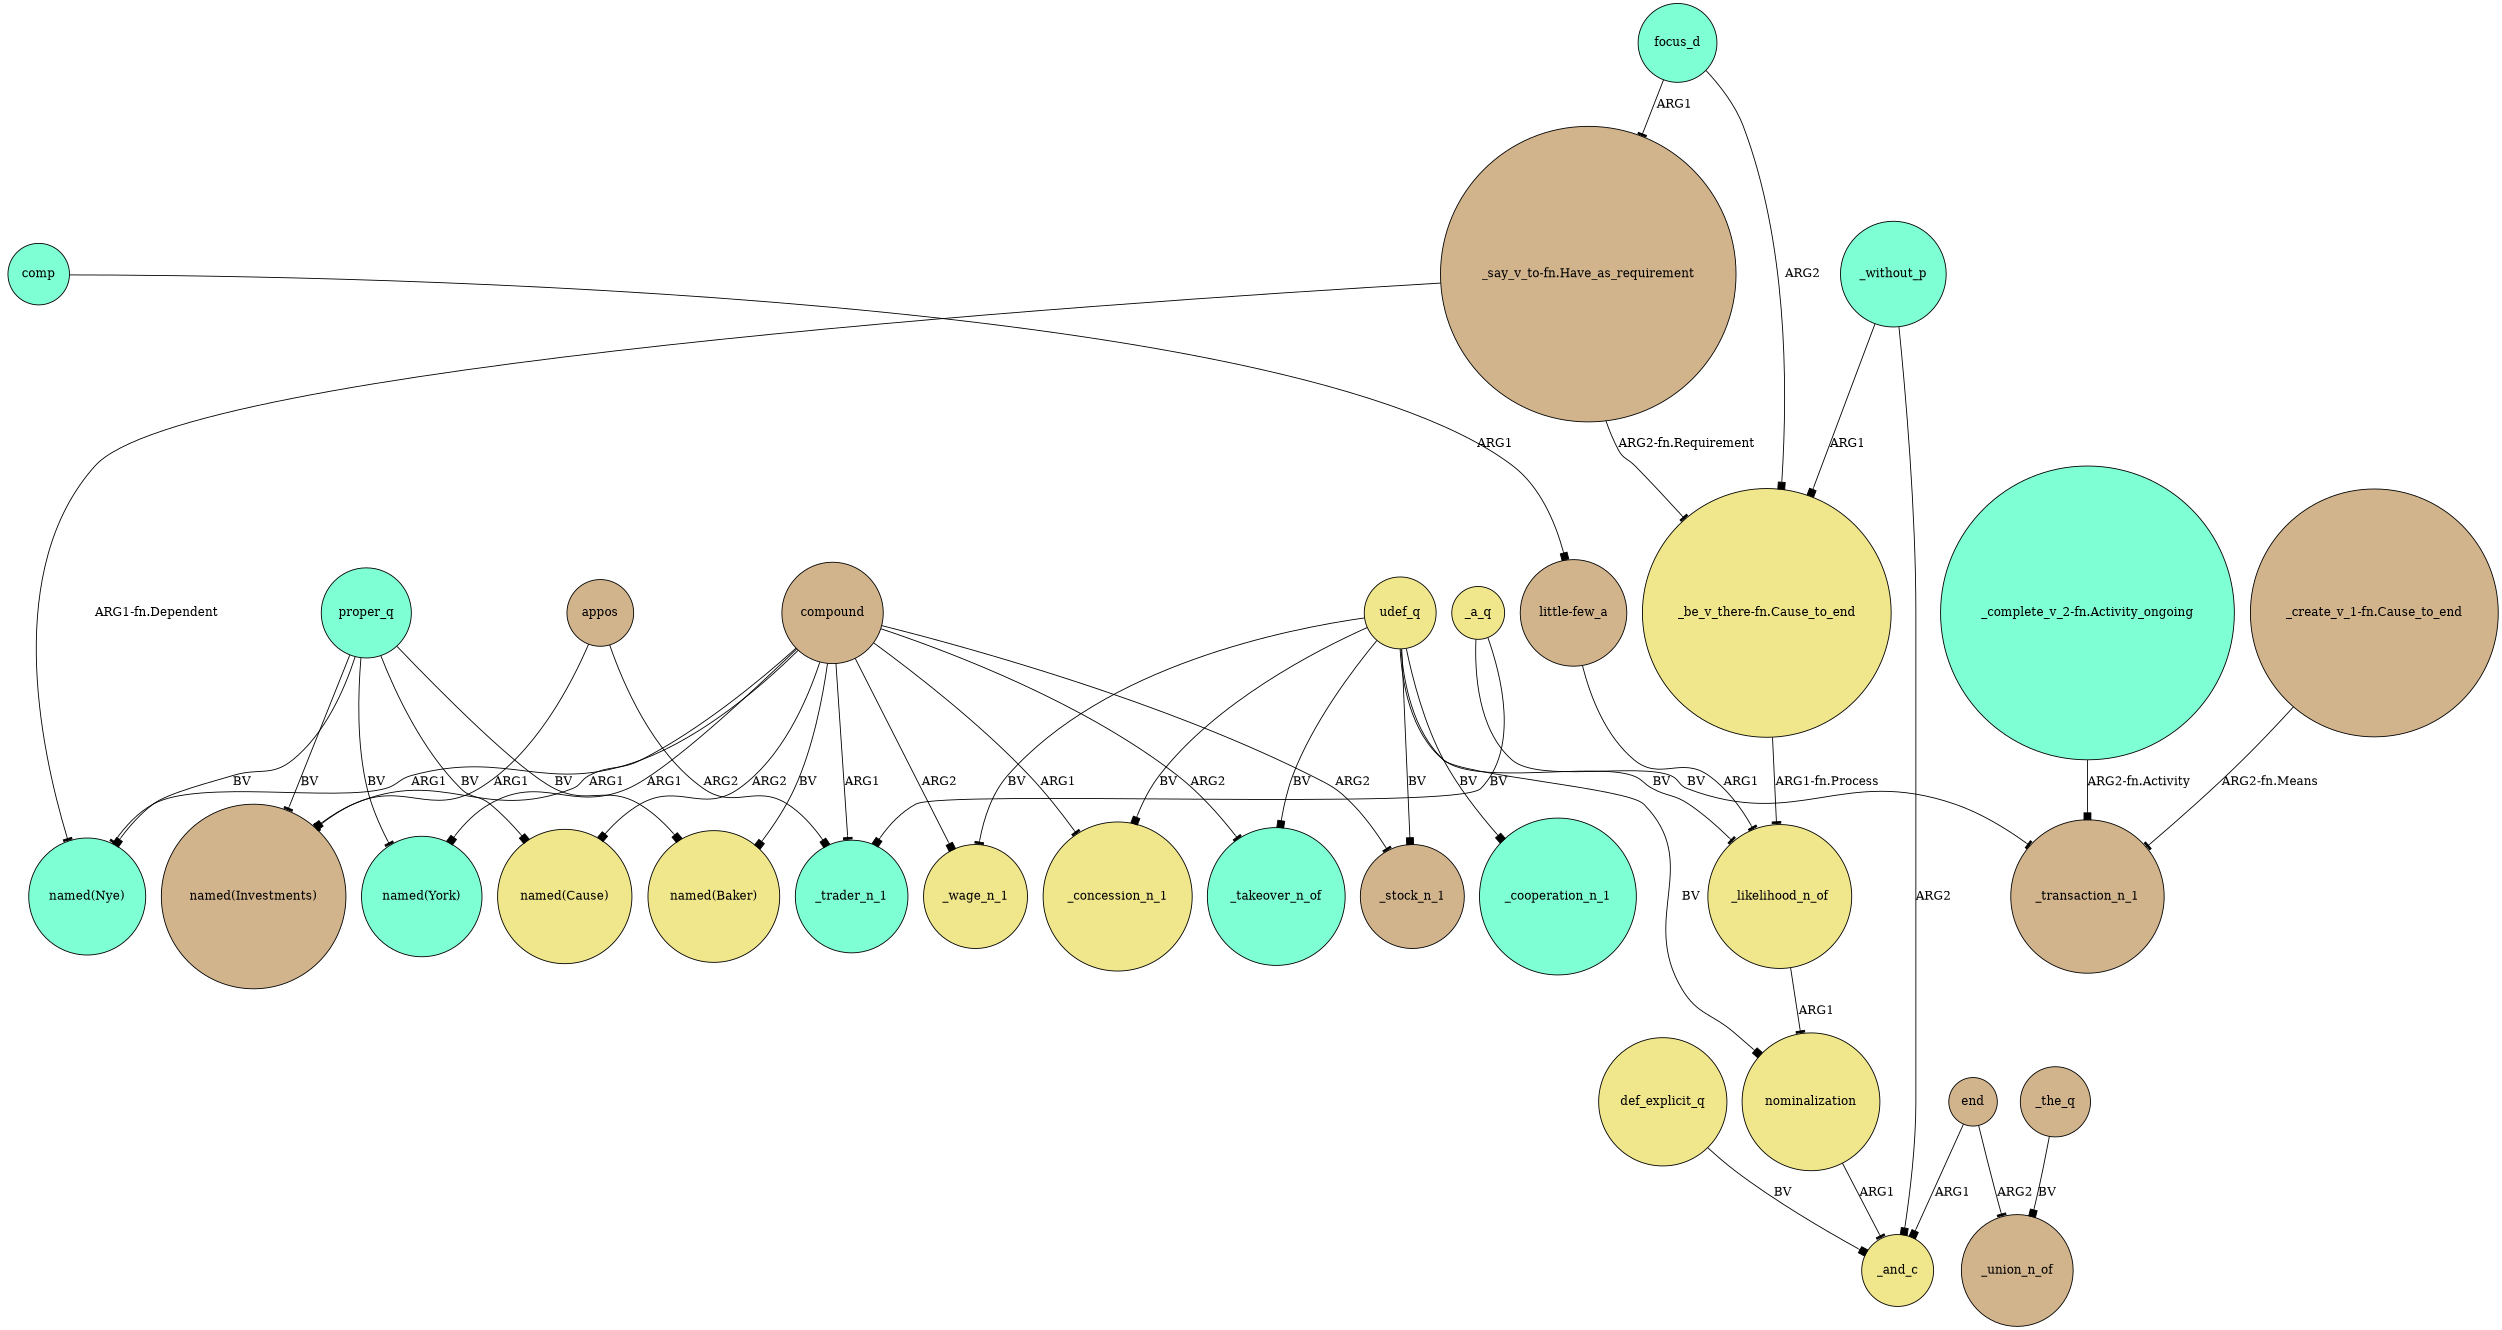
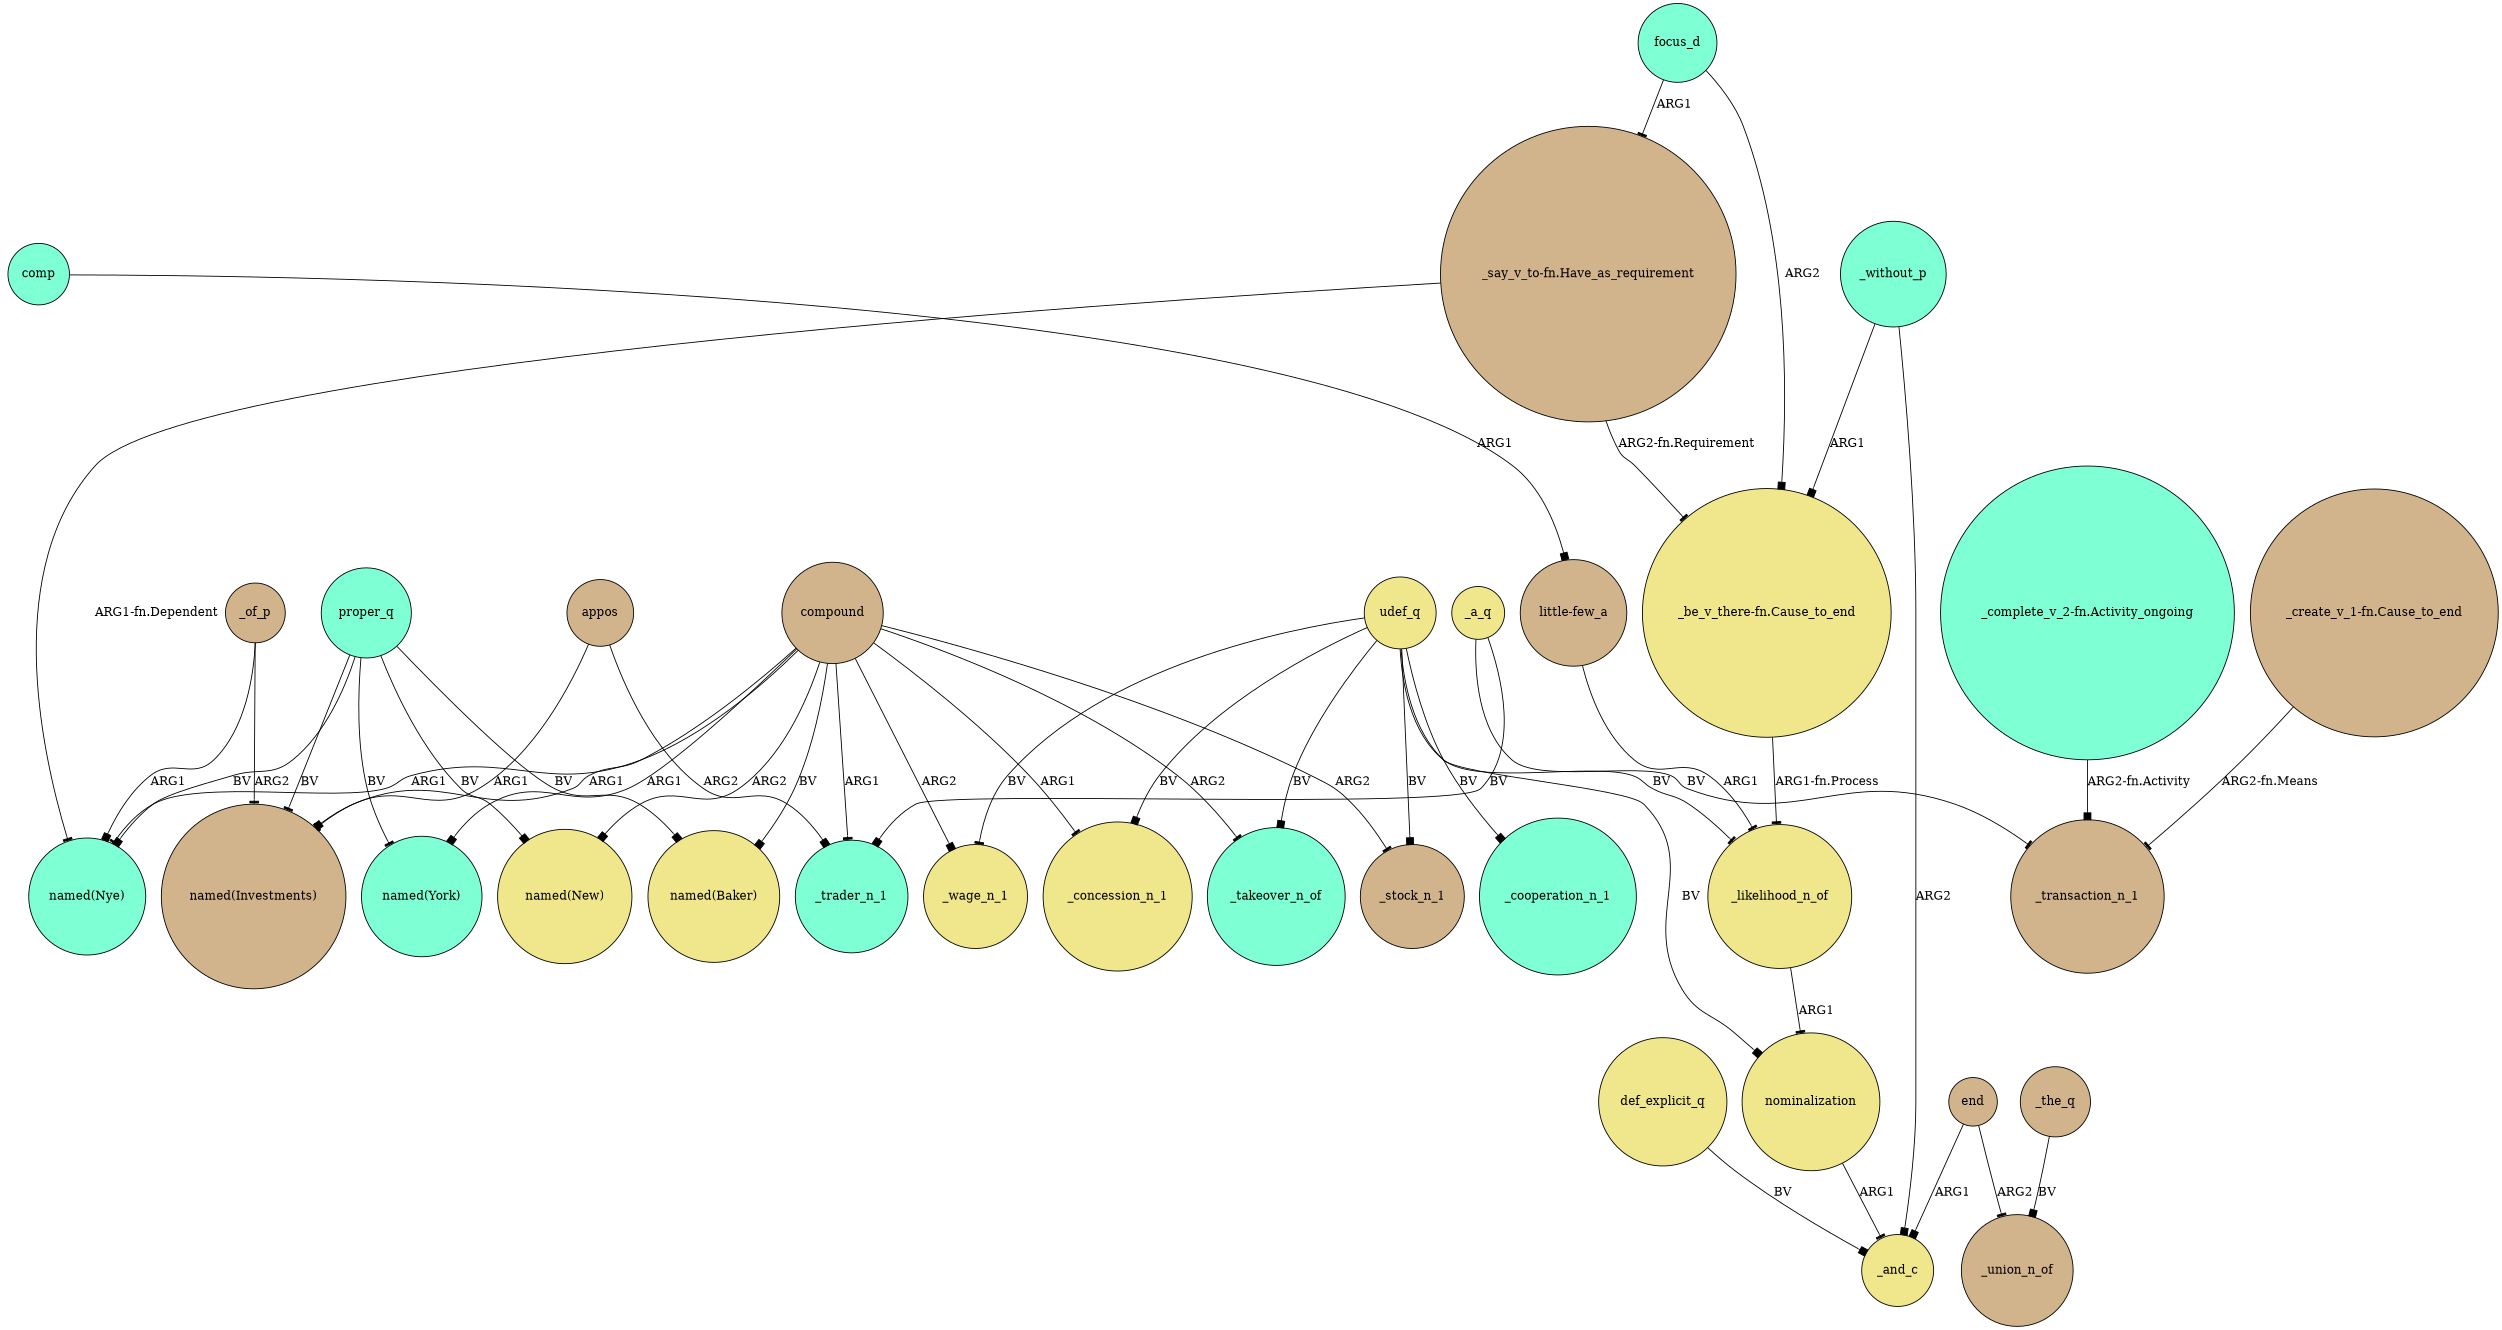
none -> (255, 613)
(565, 897) -> (565, 897)
